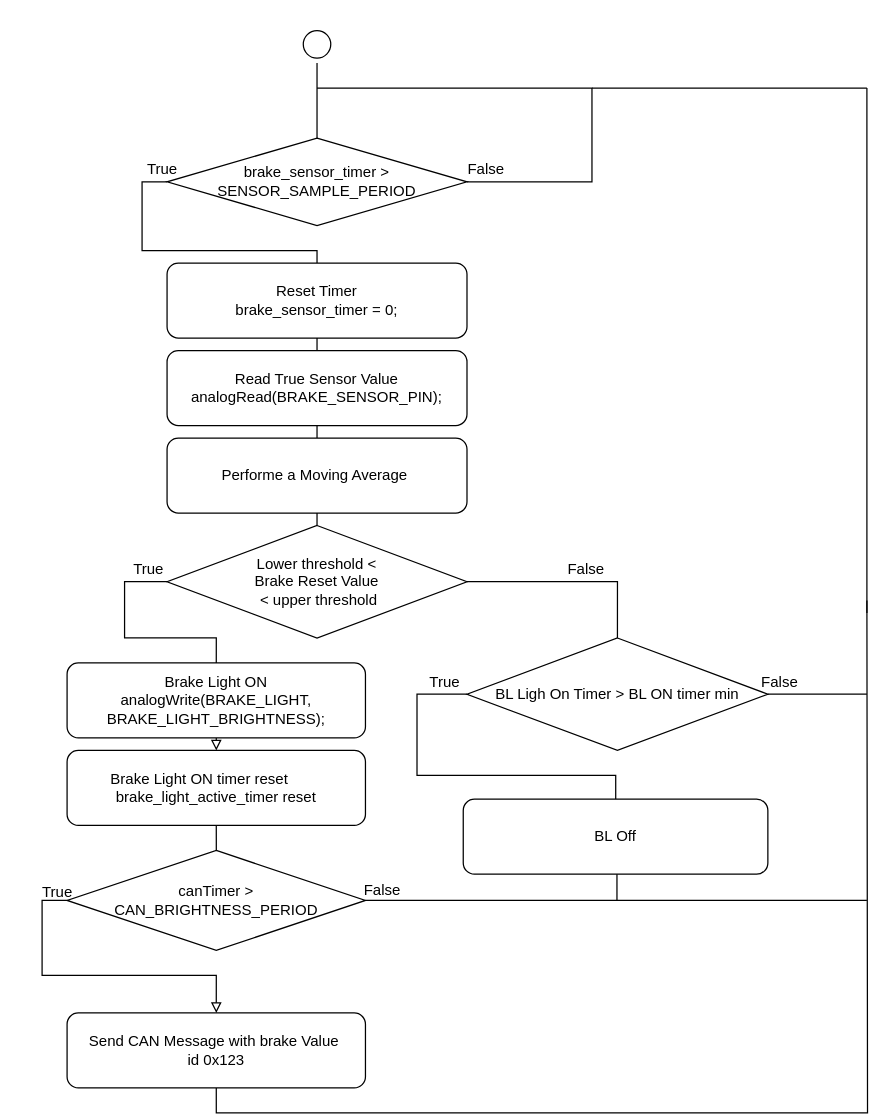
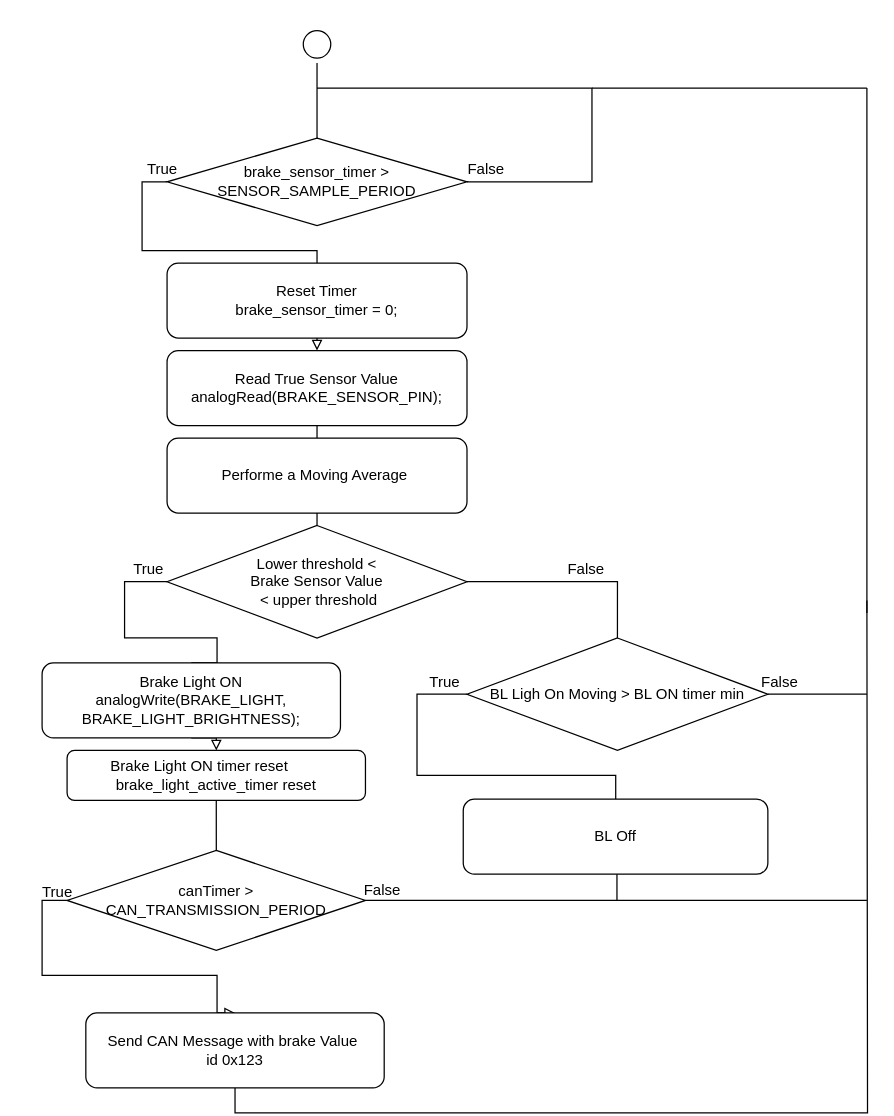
(317, 343) -> (317, 339)
(317, 582) -> (317, 582)
(618, 694) -> (618, 694)
(216, 701) -> (191, 701)
(216, 788) -> (216, 776)
(216, 901) -> (216, 901)
(216, 1051) -> (235, 1051)
